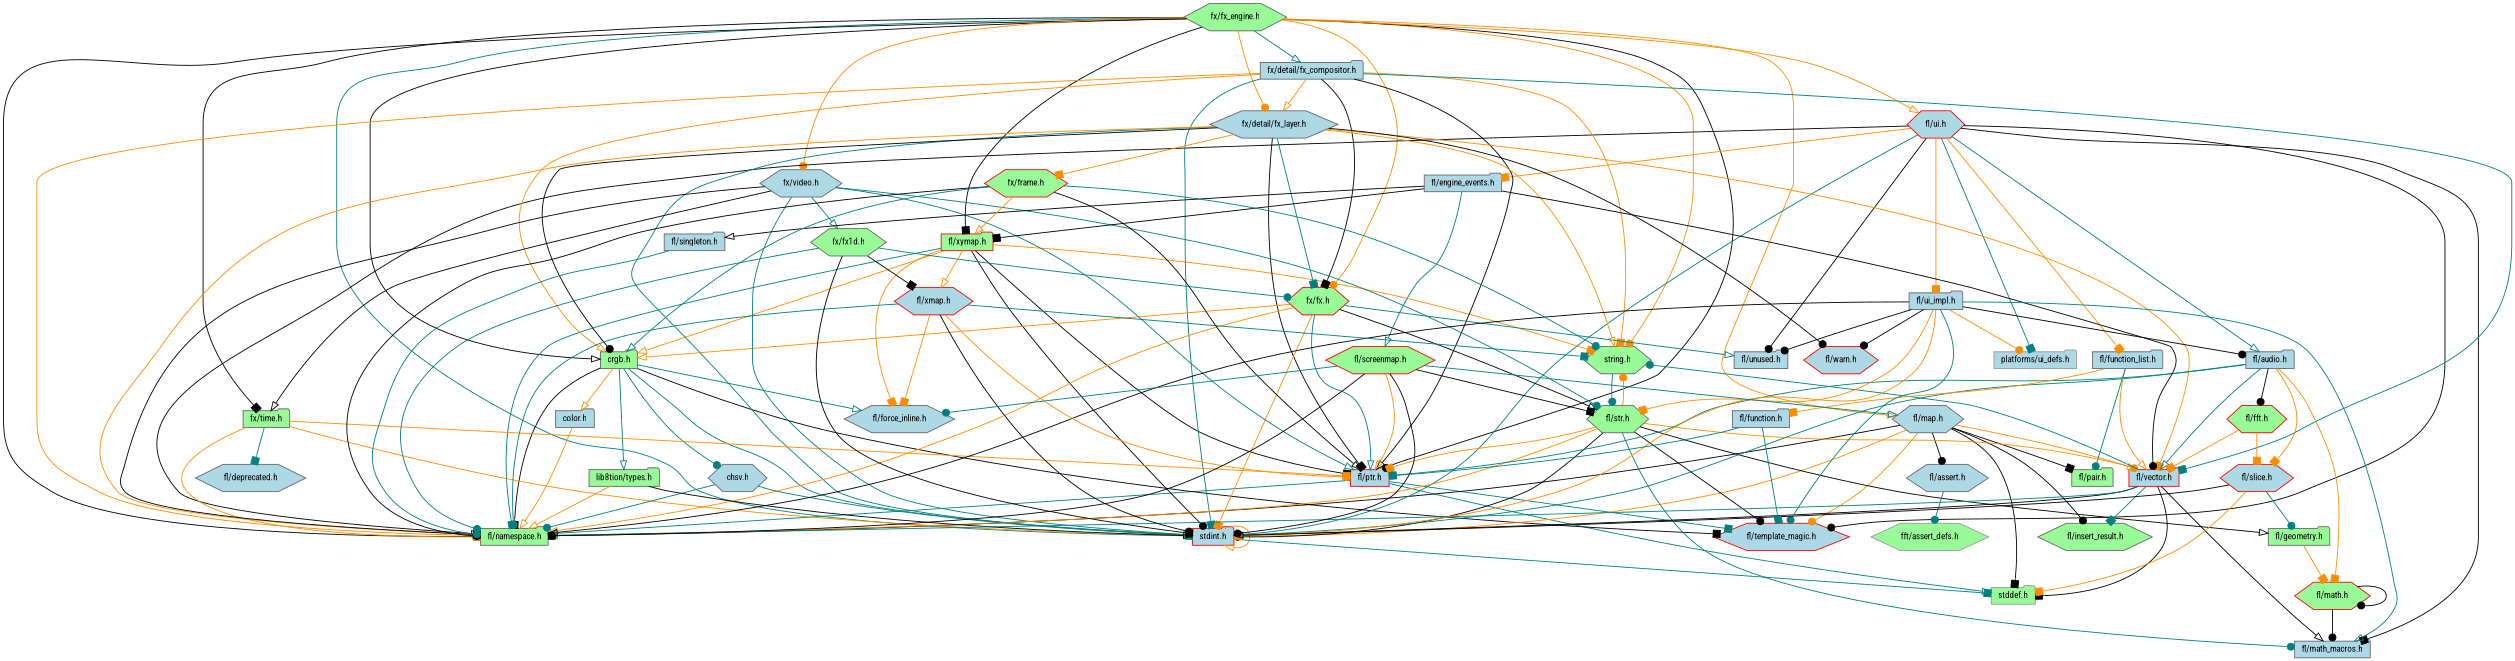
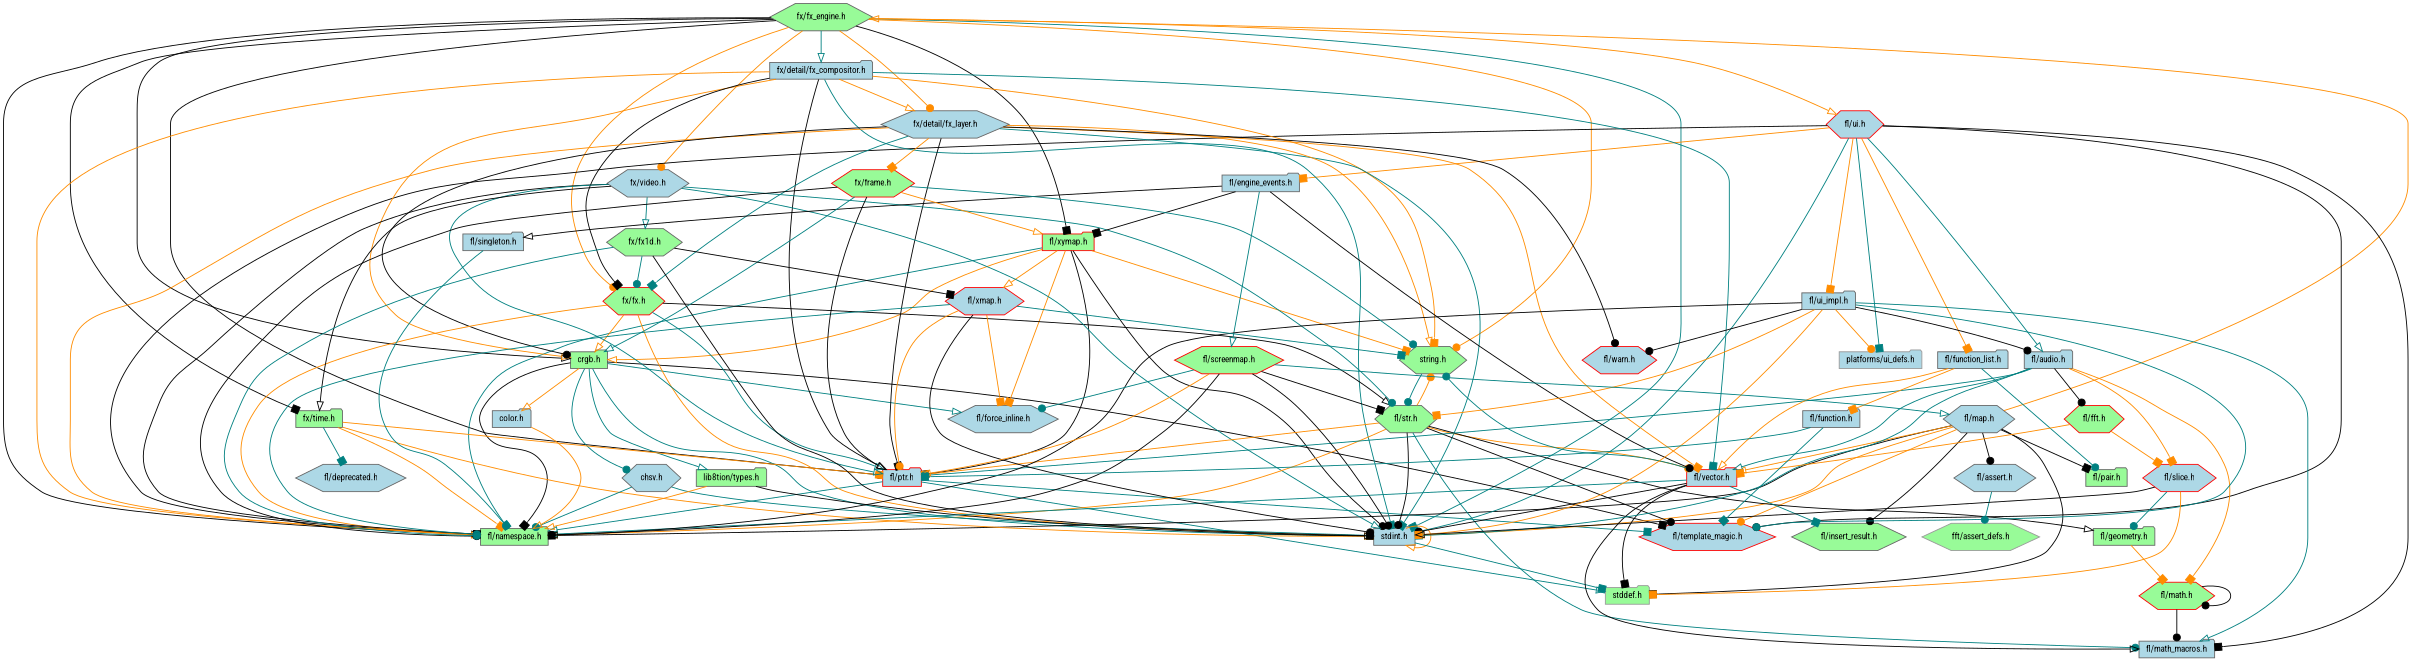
(1776, 66) -> (1916, 53)
(1761, 360) -> none
(1213, 537) -> (1394, 537)
